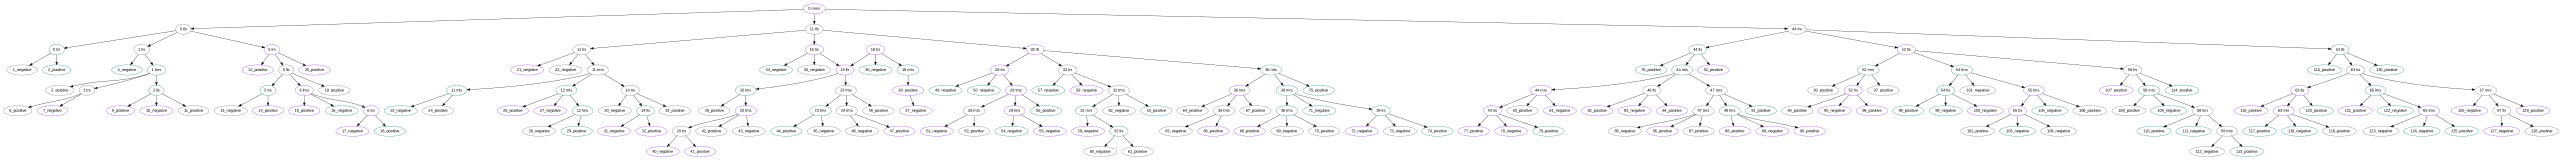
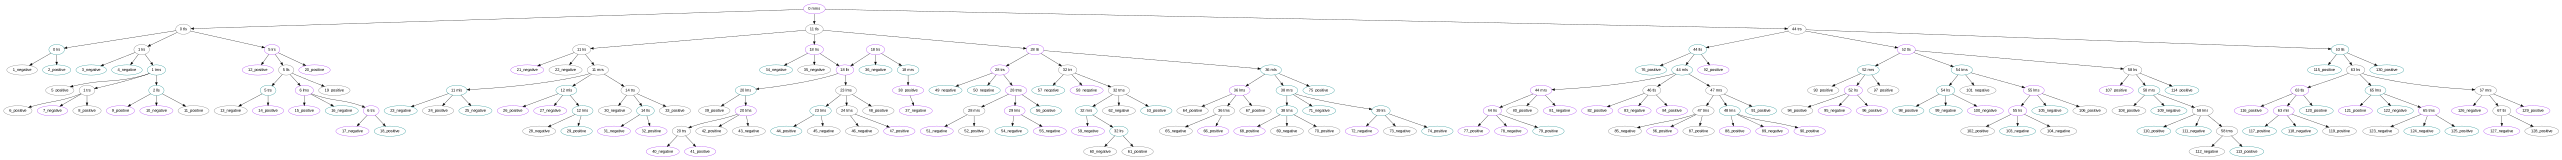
none -> (91, 70)
none -> (87, 111)
none -> (475, 111)
